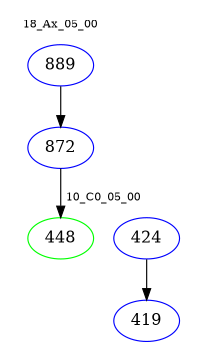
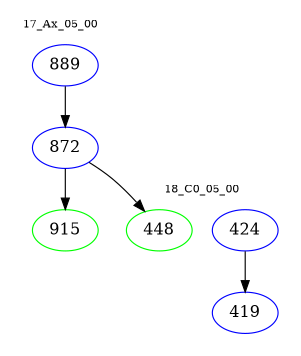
(61, 25) -> (61, 25)
(104, 198) -> (202, 190)
none -> (65, 230)
